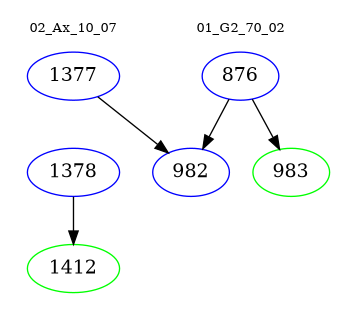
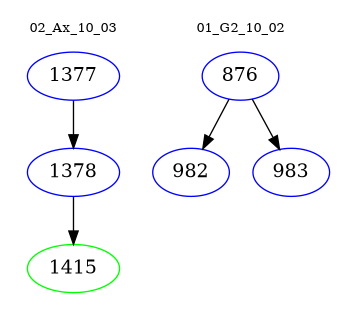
(73, 29) -> (73, 29)
(241, 29) -> (241, 29)
(122, 116) -> (73, 118)
(291, 172) -> (291, 172)
(73, 269) -> (73, 269)
